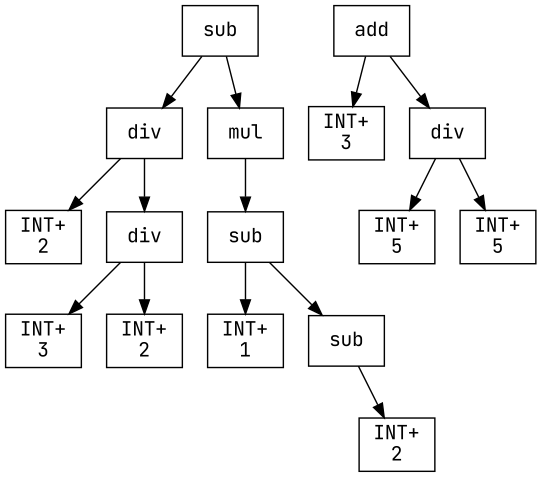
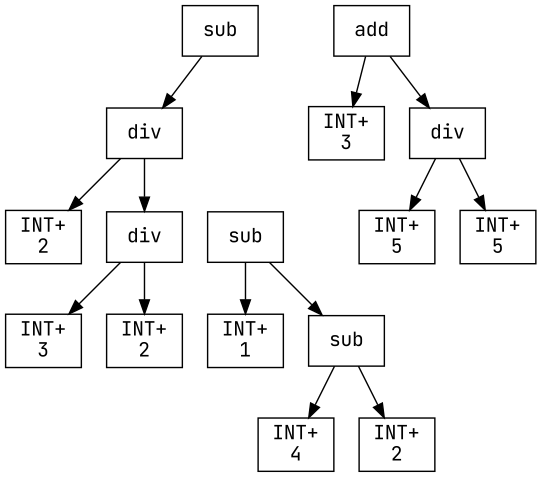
(245, 133) -> none
none -> (296, 445)
